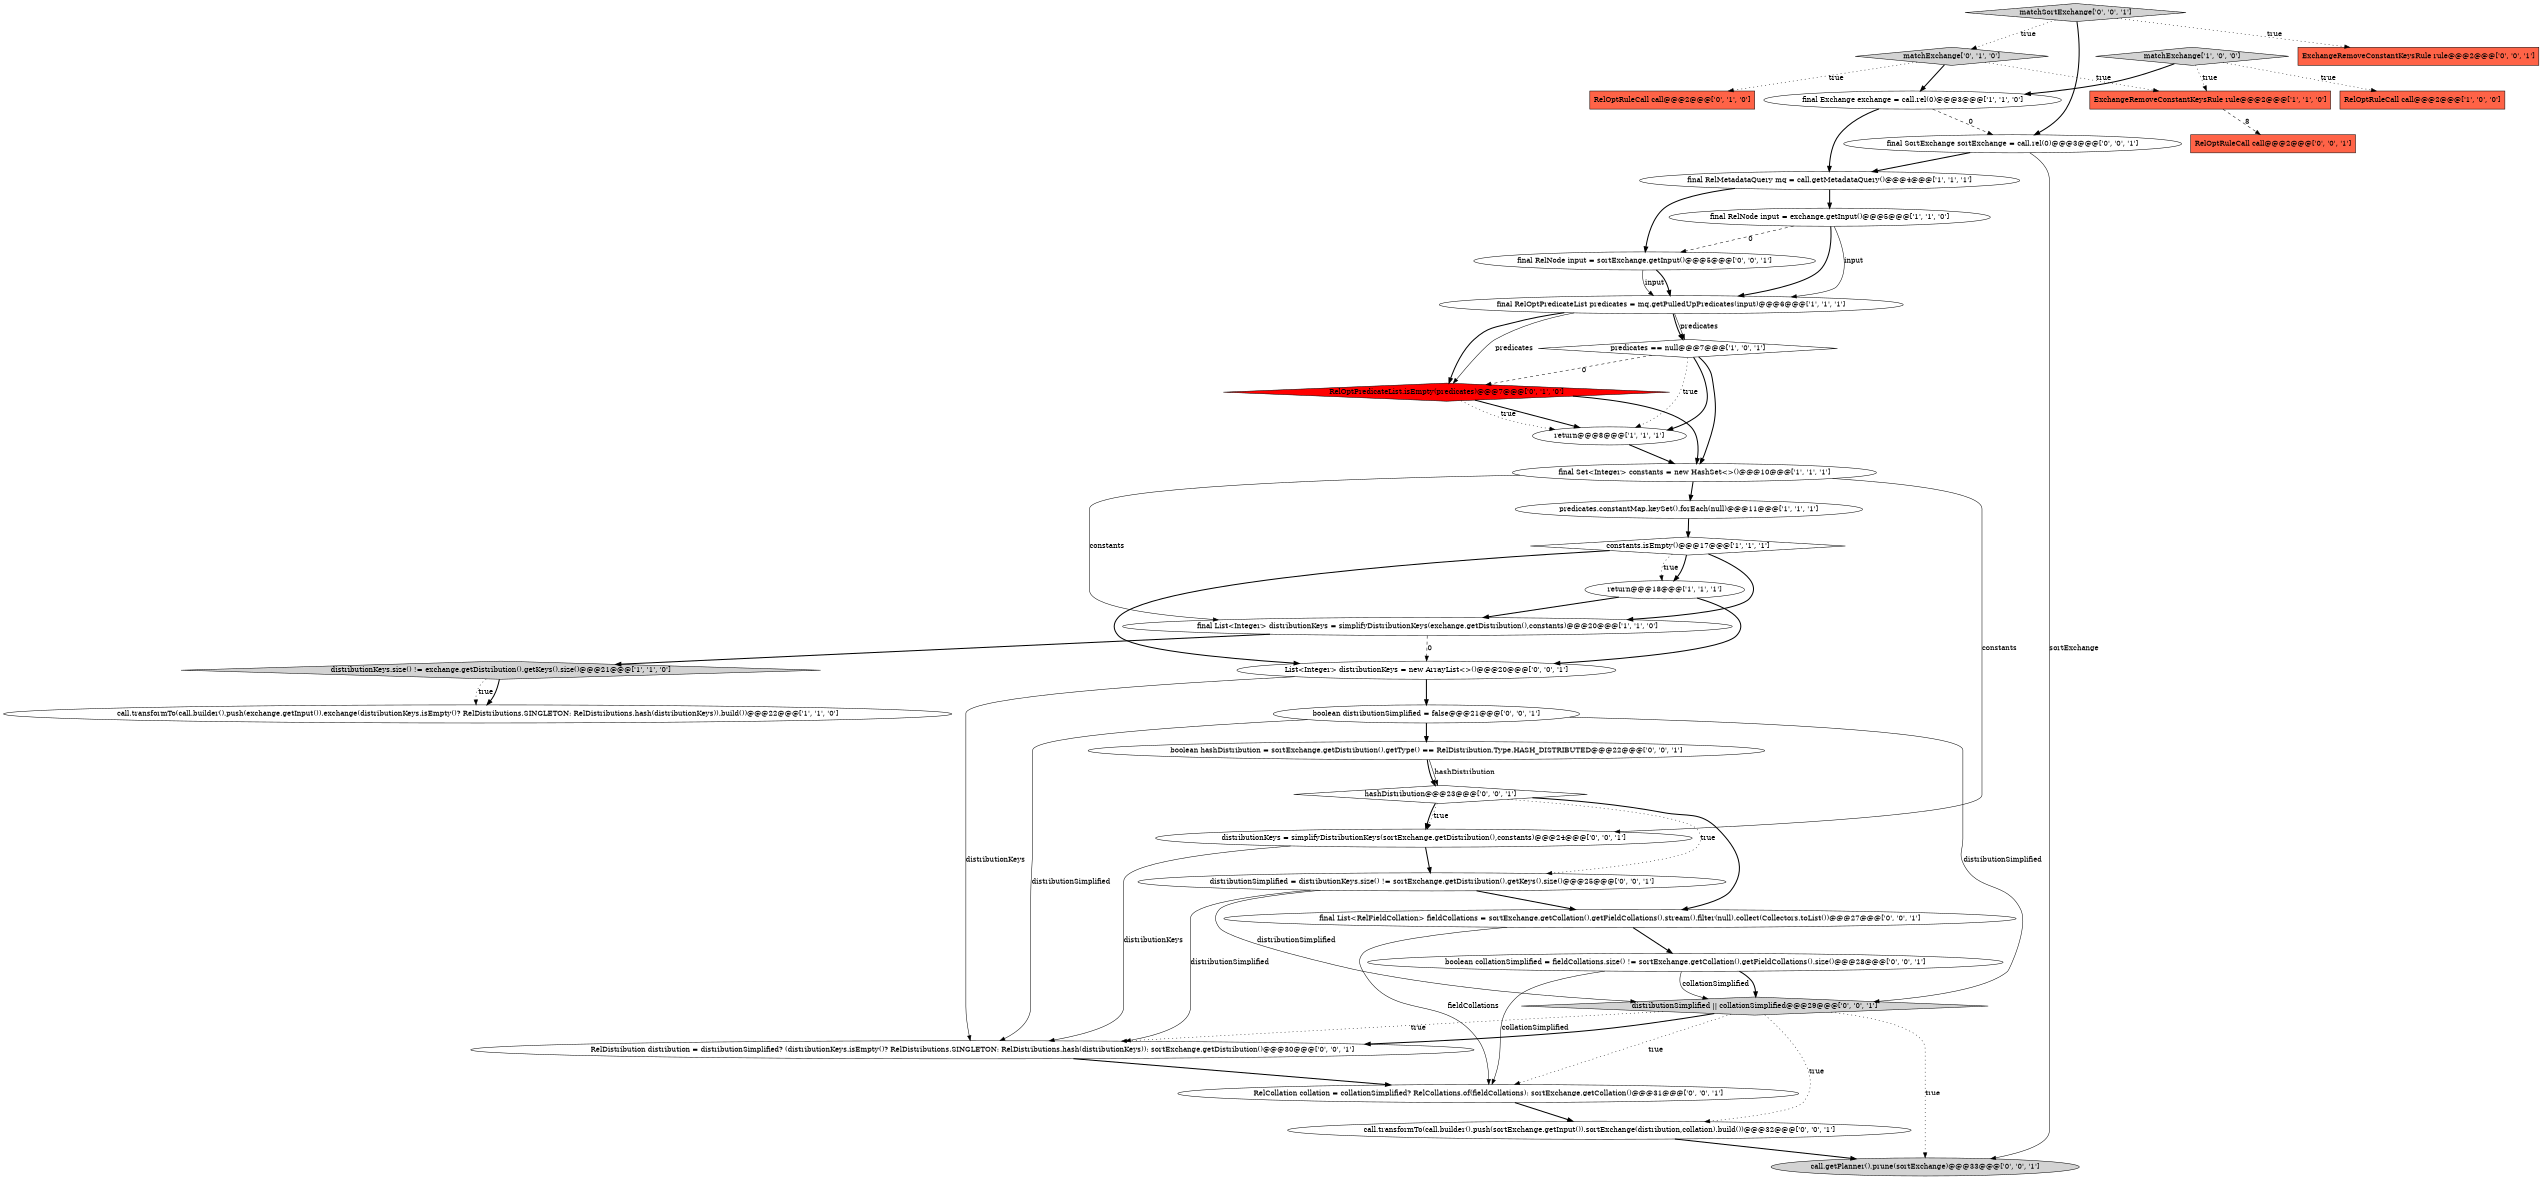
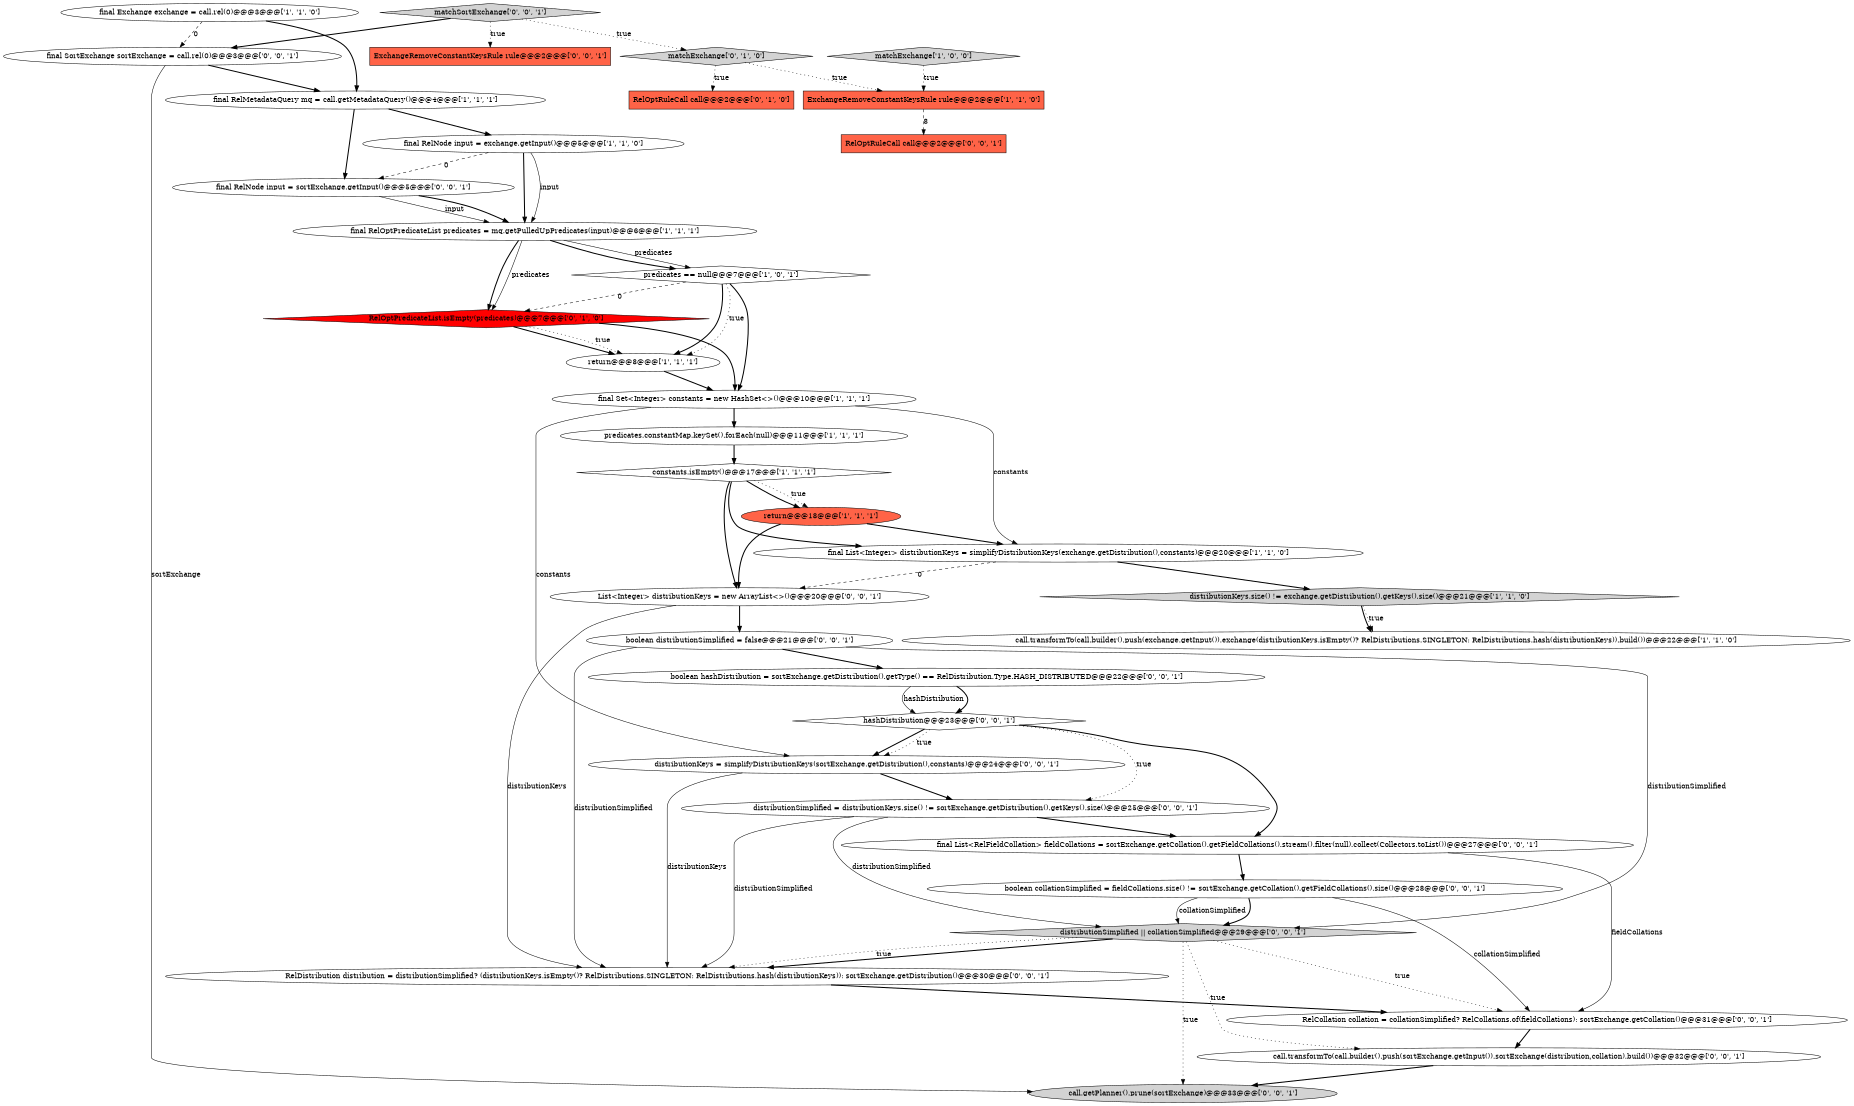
(1934, 76) -> none
(2100, 85) -> none
(2422, 100) -> none
(1665, 590) -> (821, 516)
